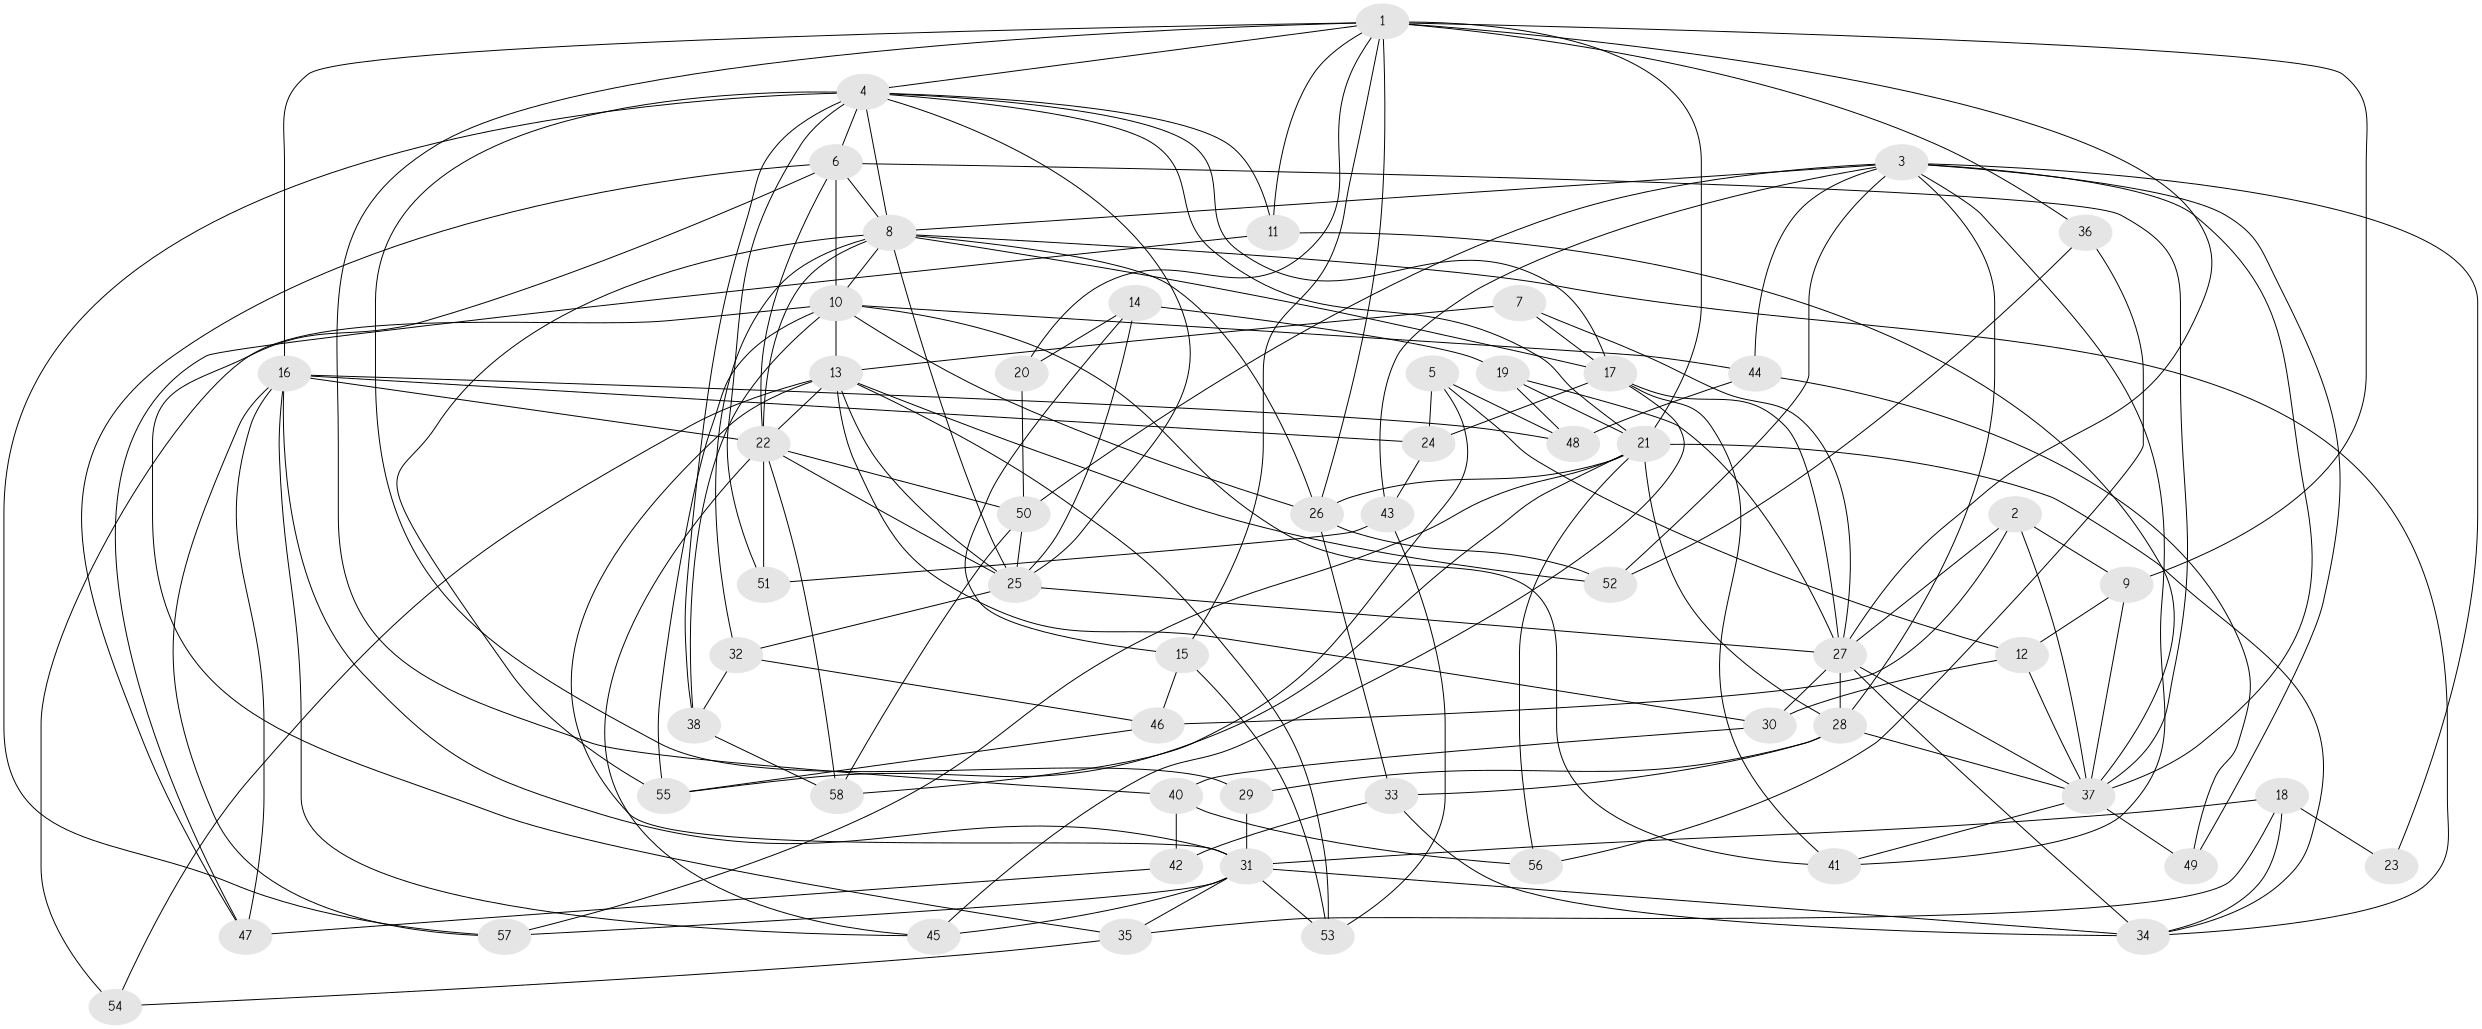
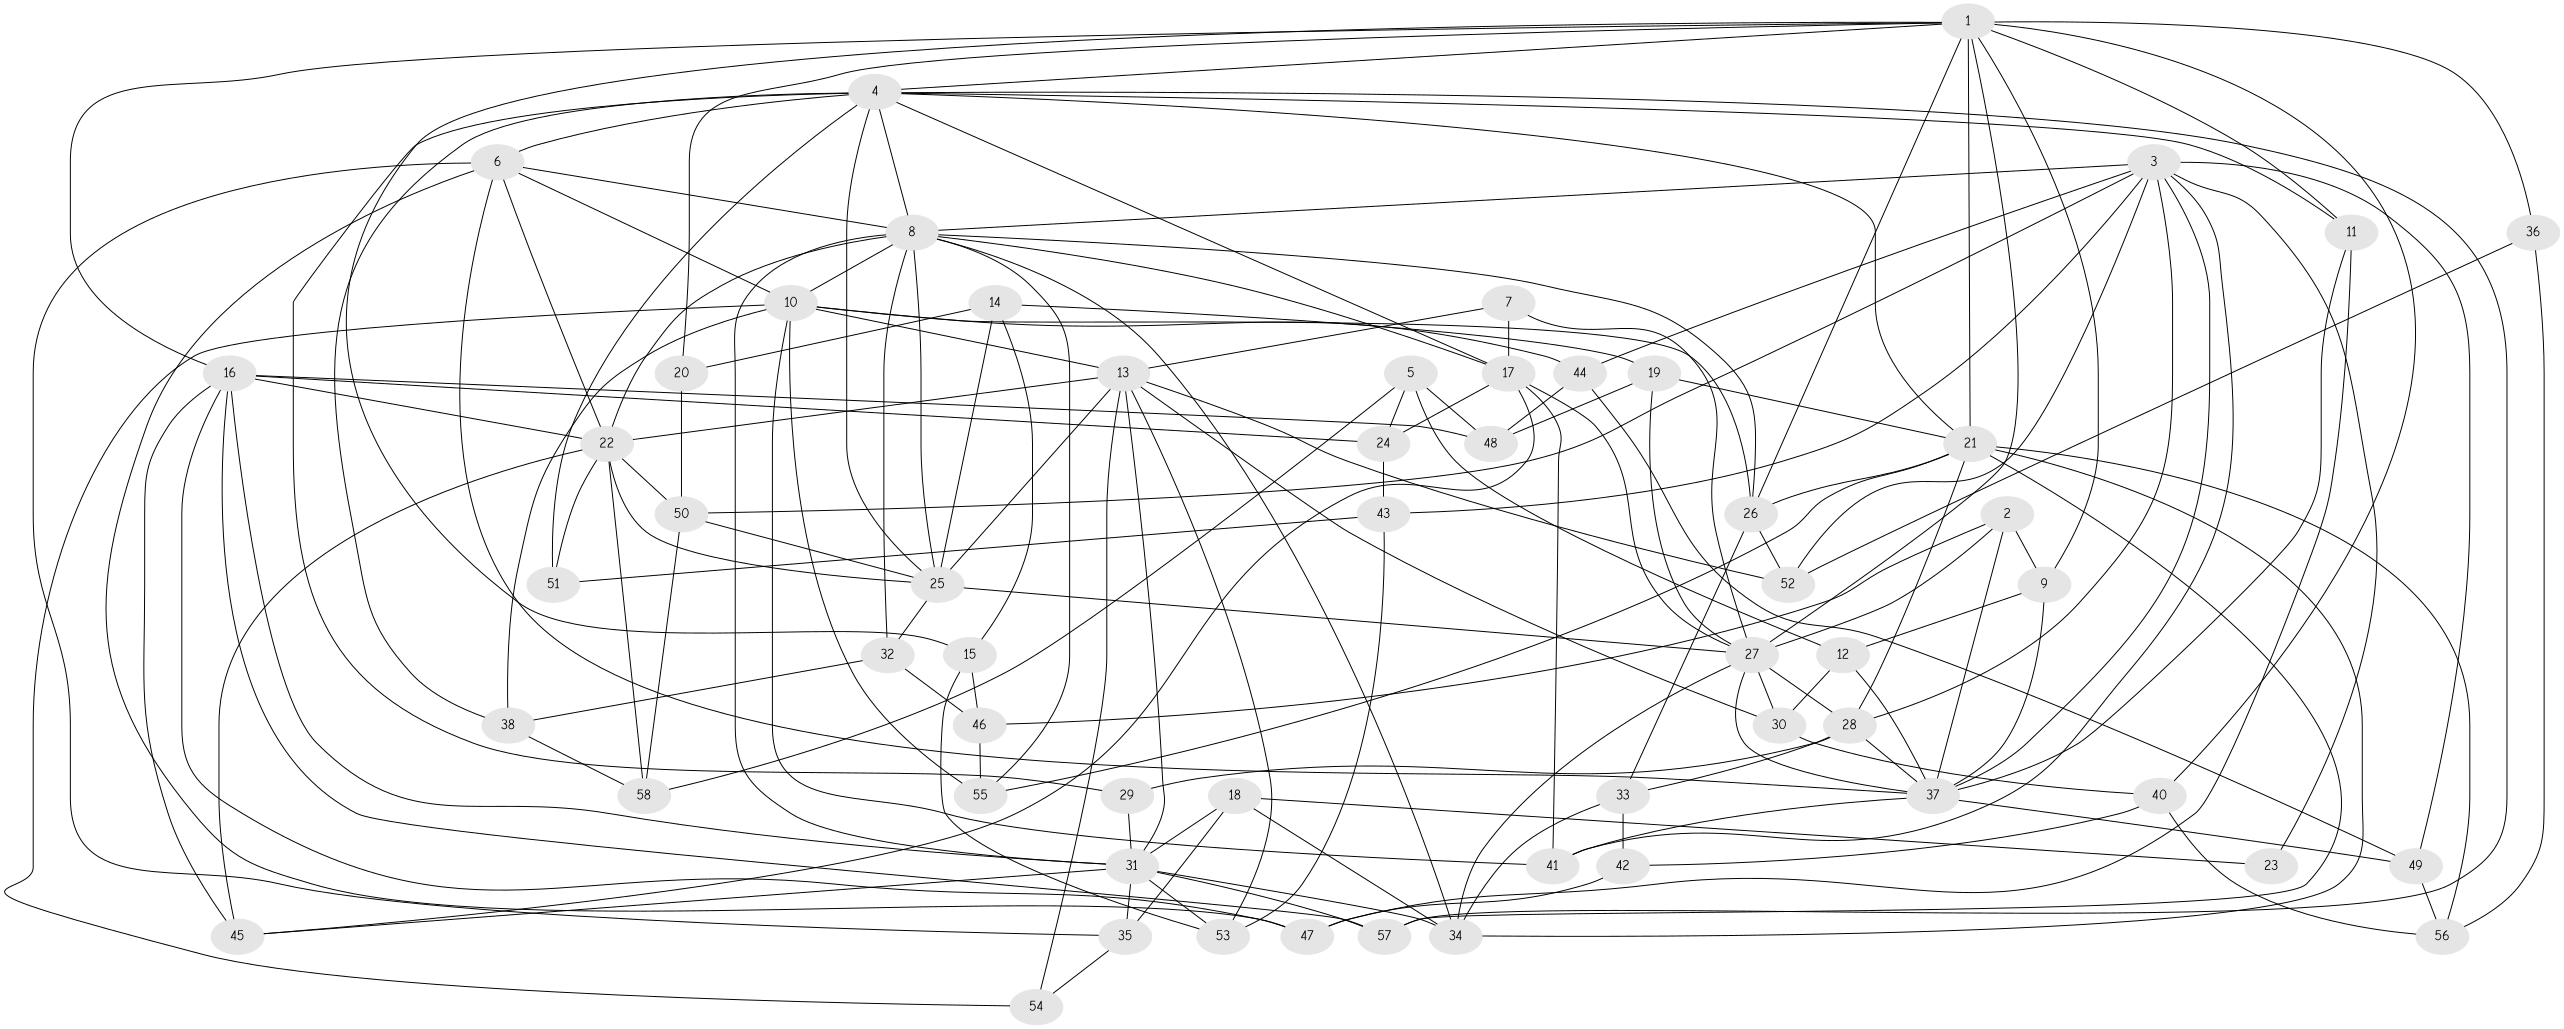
none -> (735, 647)
none -> (2429, 901)
